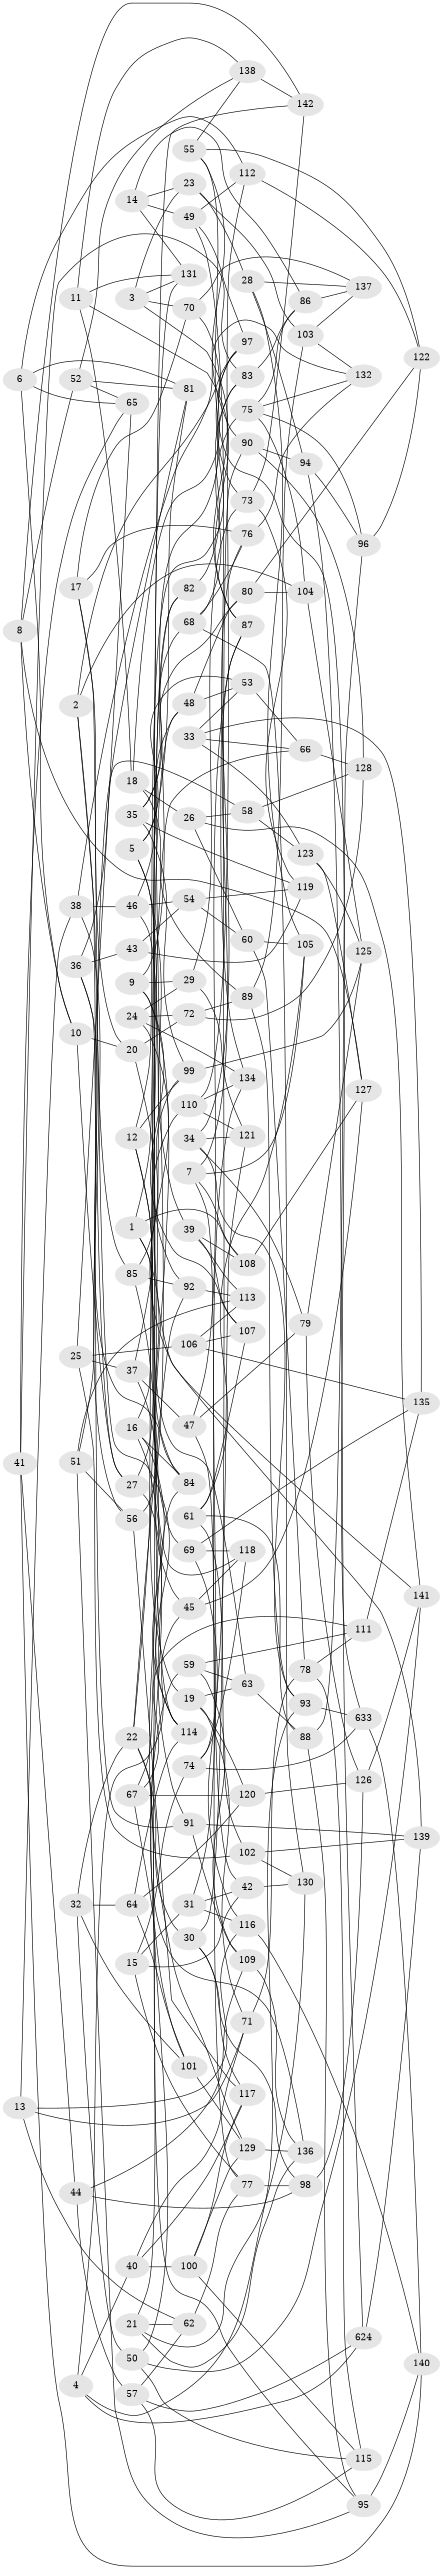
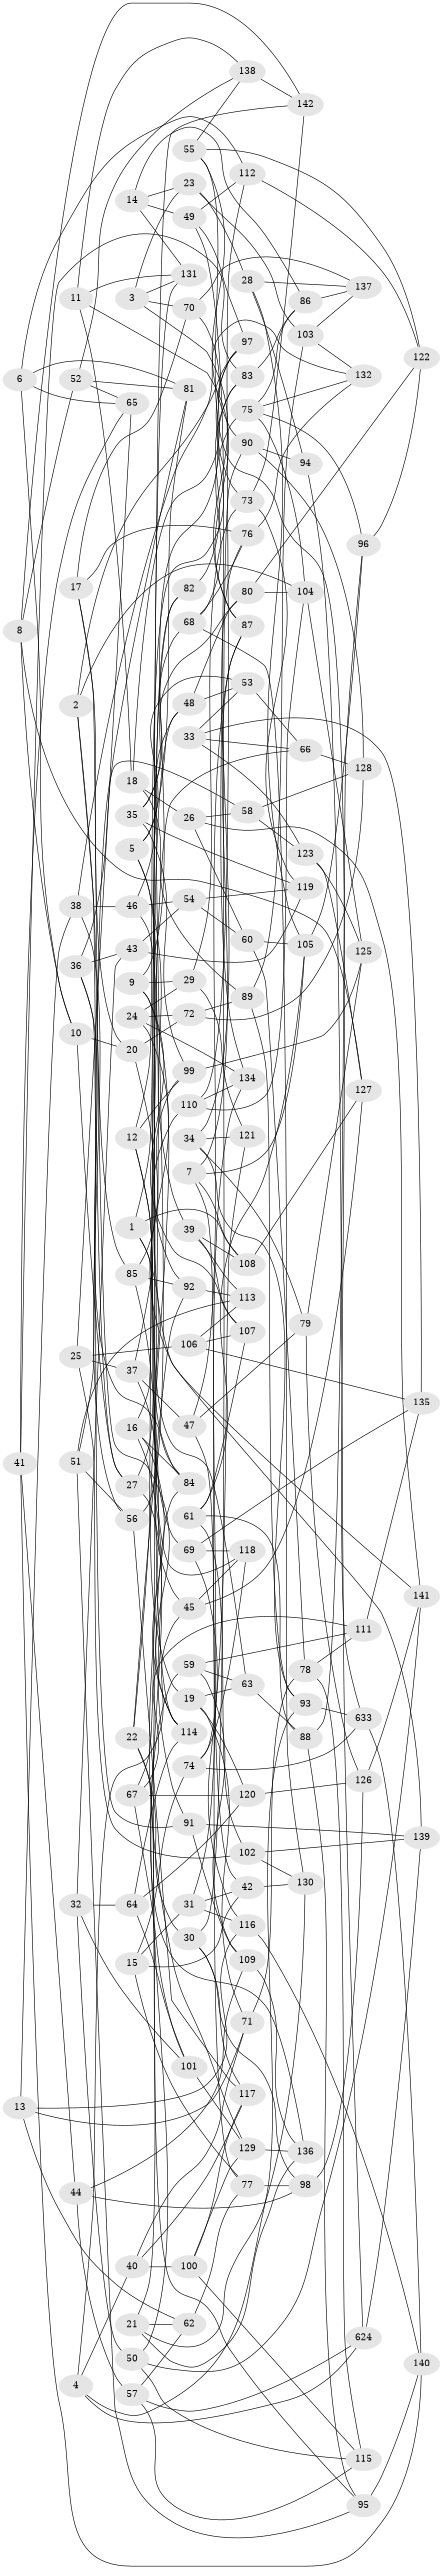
(337, 503) -> (346, 747)
(218, 1121) -> (286, 854)
(94, 1814) -> (91, 1542)
